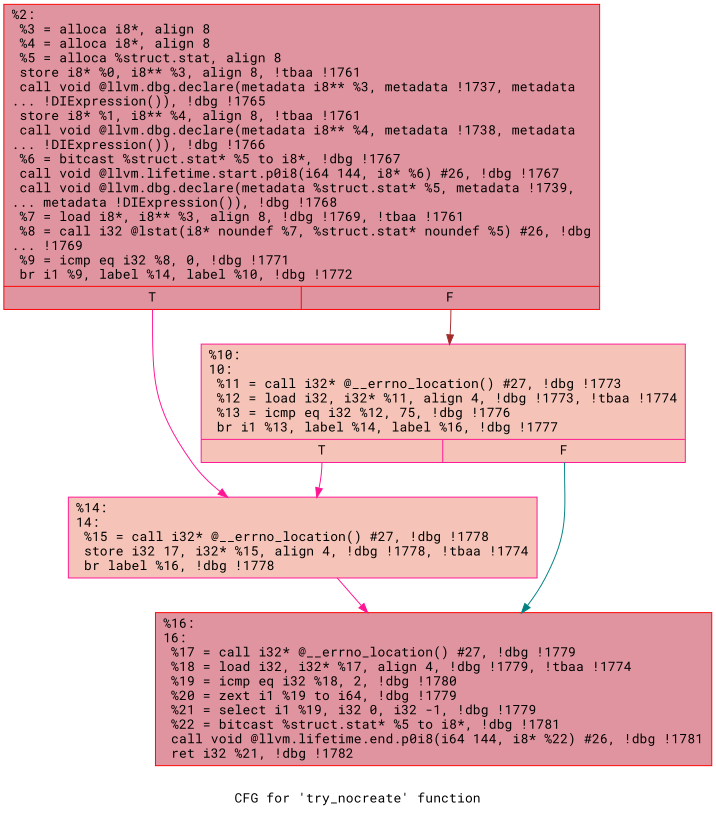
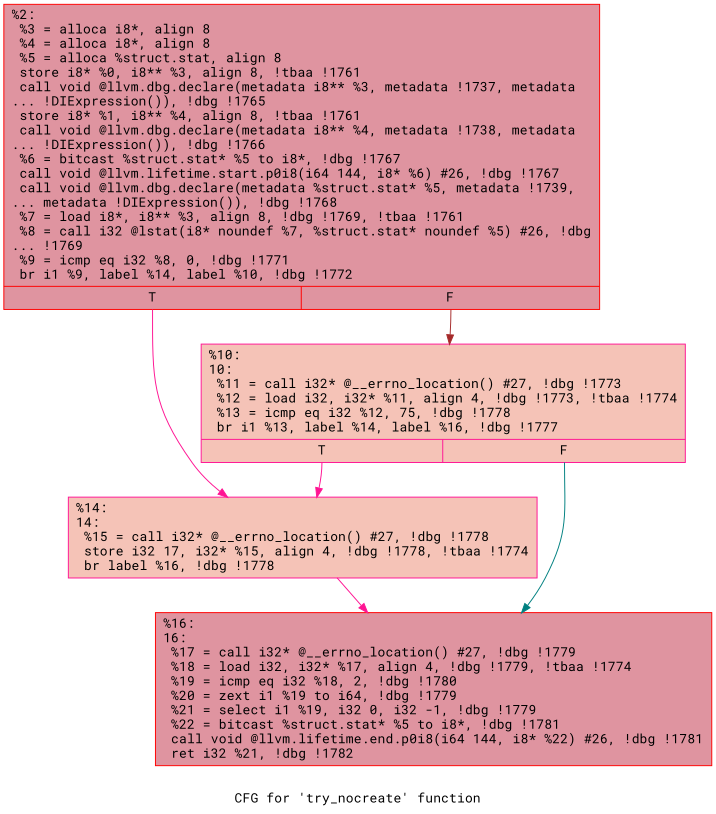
(360, 413) -> (360, 413)
